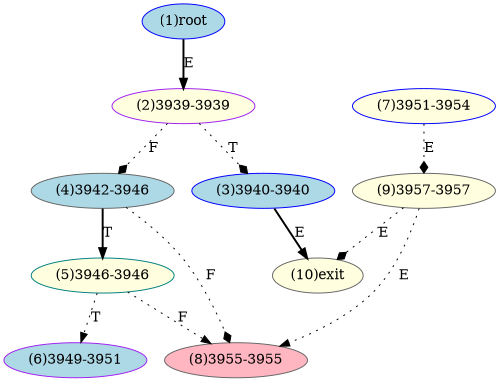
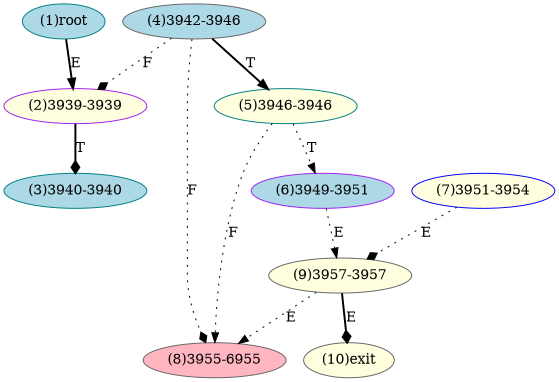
(183, 21) -> (64, 21)
(147, 144) -> (140, 60)
(219, 144) -> (75, 143)
(263, 191) -> (75, 191)
none -> (330, 228)
(288, 229) -> none
(375, 230) -> (344, 312)
(236, 360) -> (215, 360)
